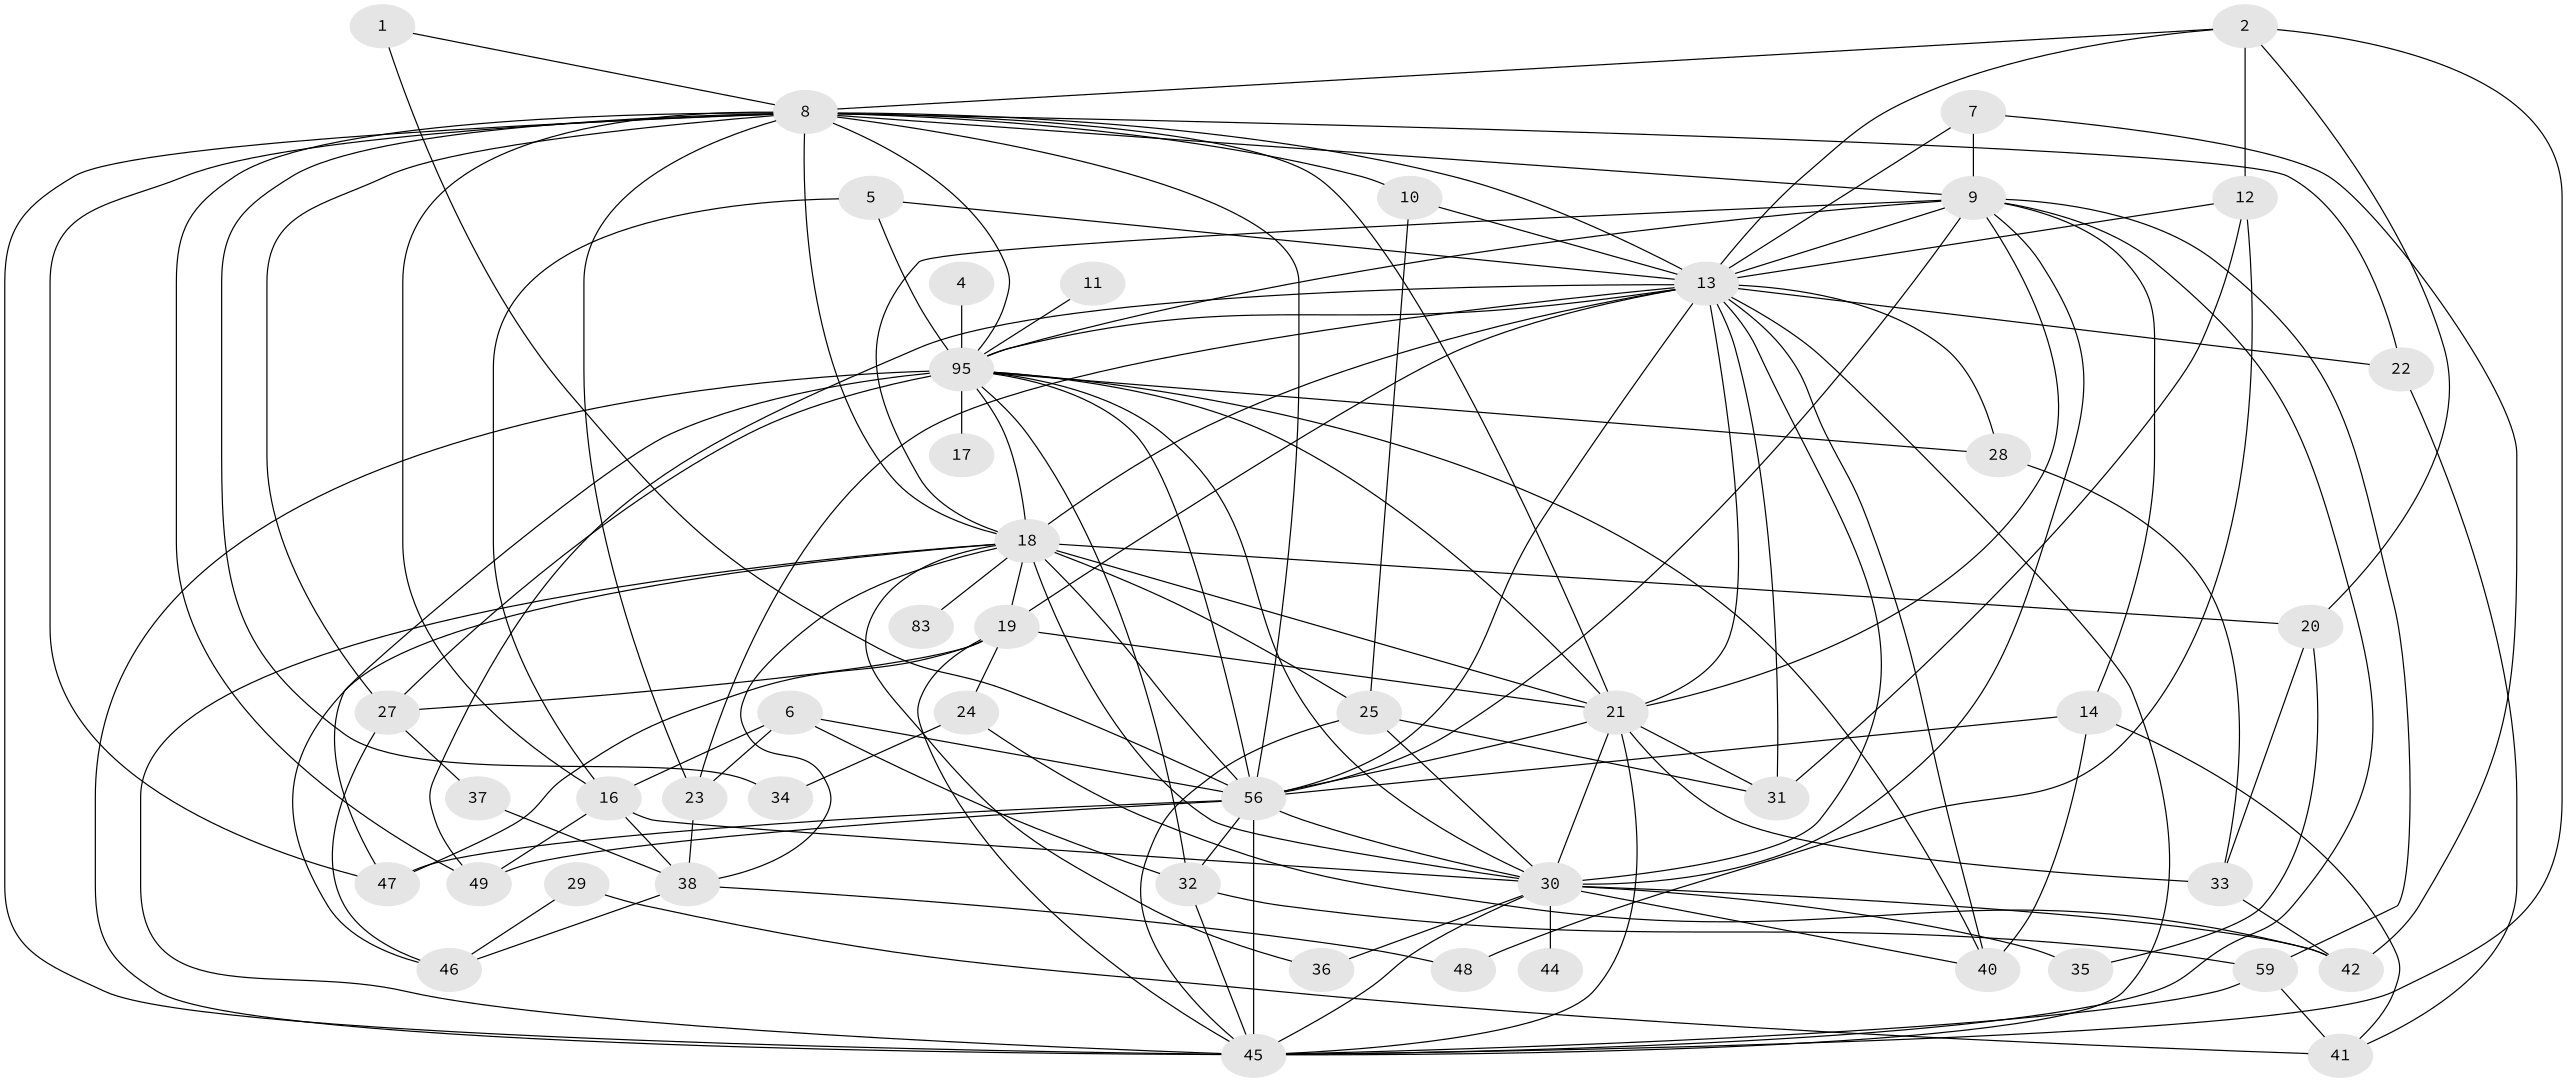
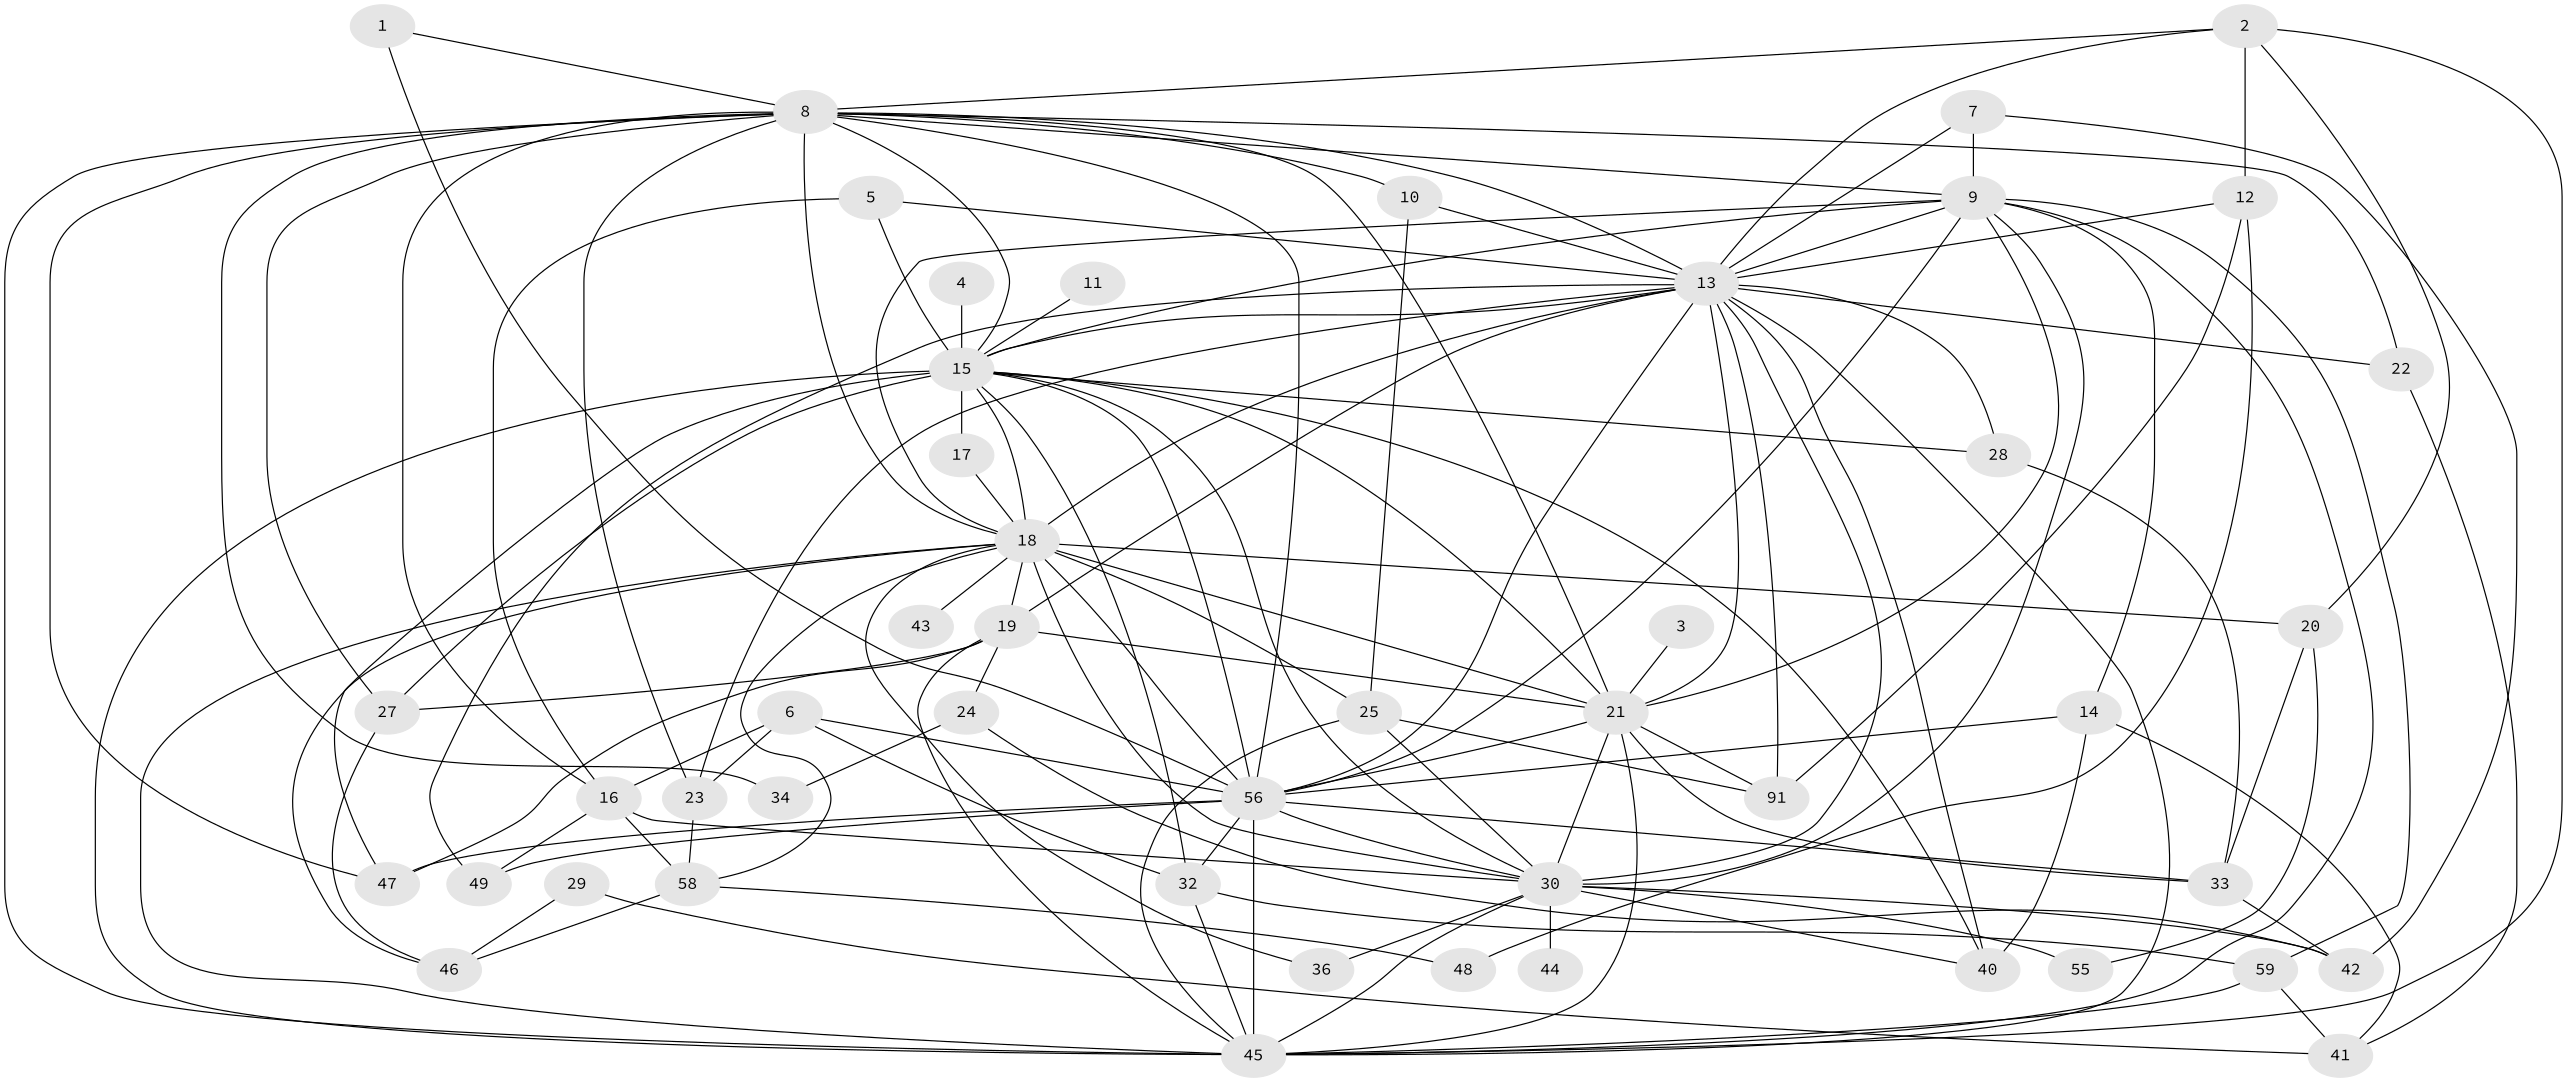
(176, 300) -> none
(962, 369) -> (962, 369)
none -> (994, 498)
(921, 627) -> (921, 627)
none -> (1681, 627)
(478, 798) -> none
(1777, 798) -> (1777, 798)
none -> (1737, 841)
(688, 884) -> (688, 884)
(2081, 970) -> (2081, 970)
